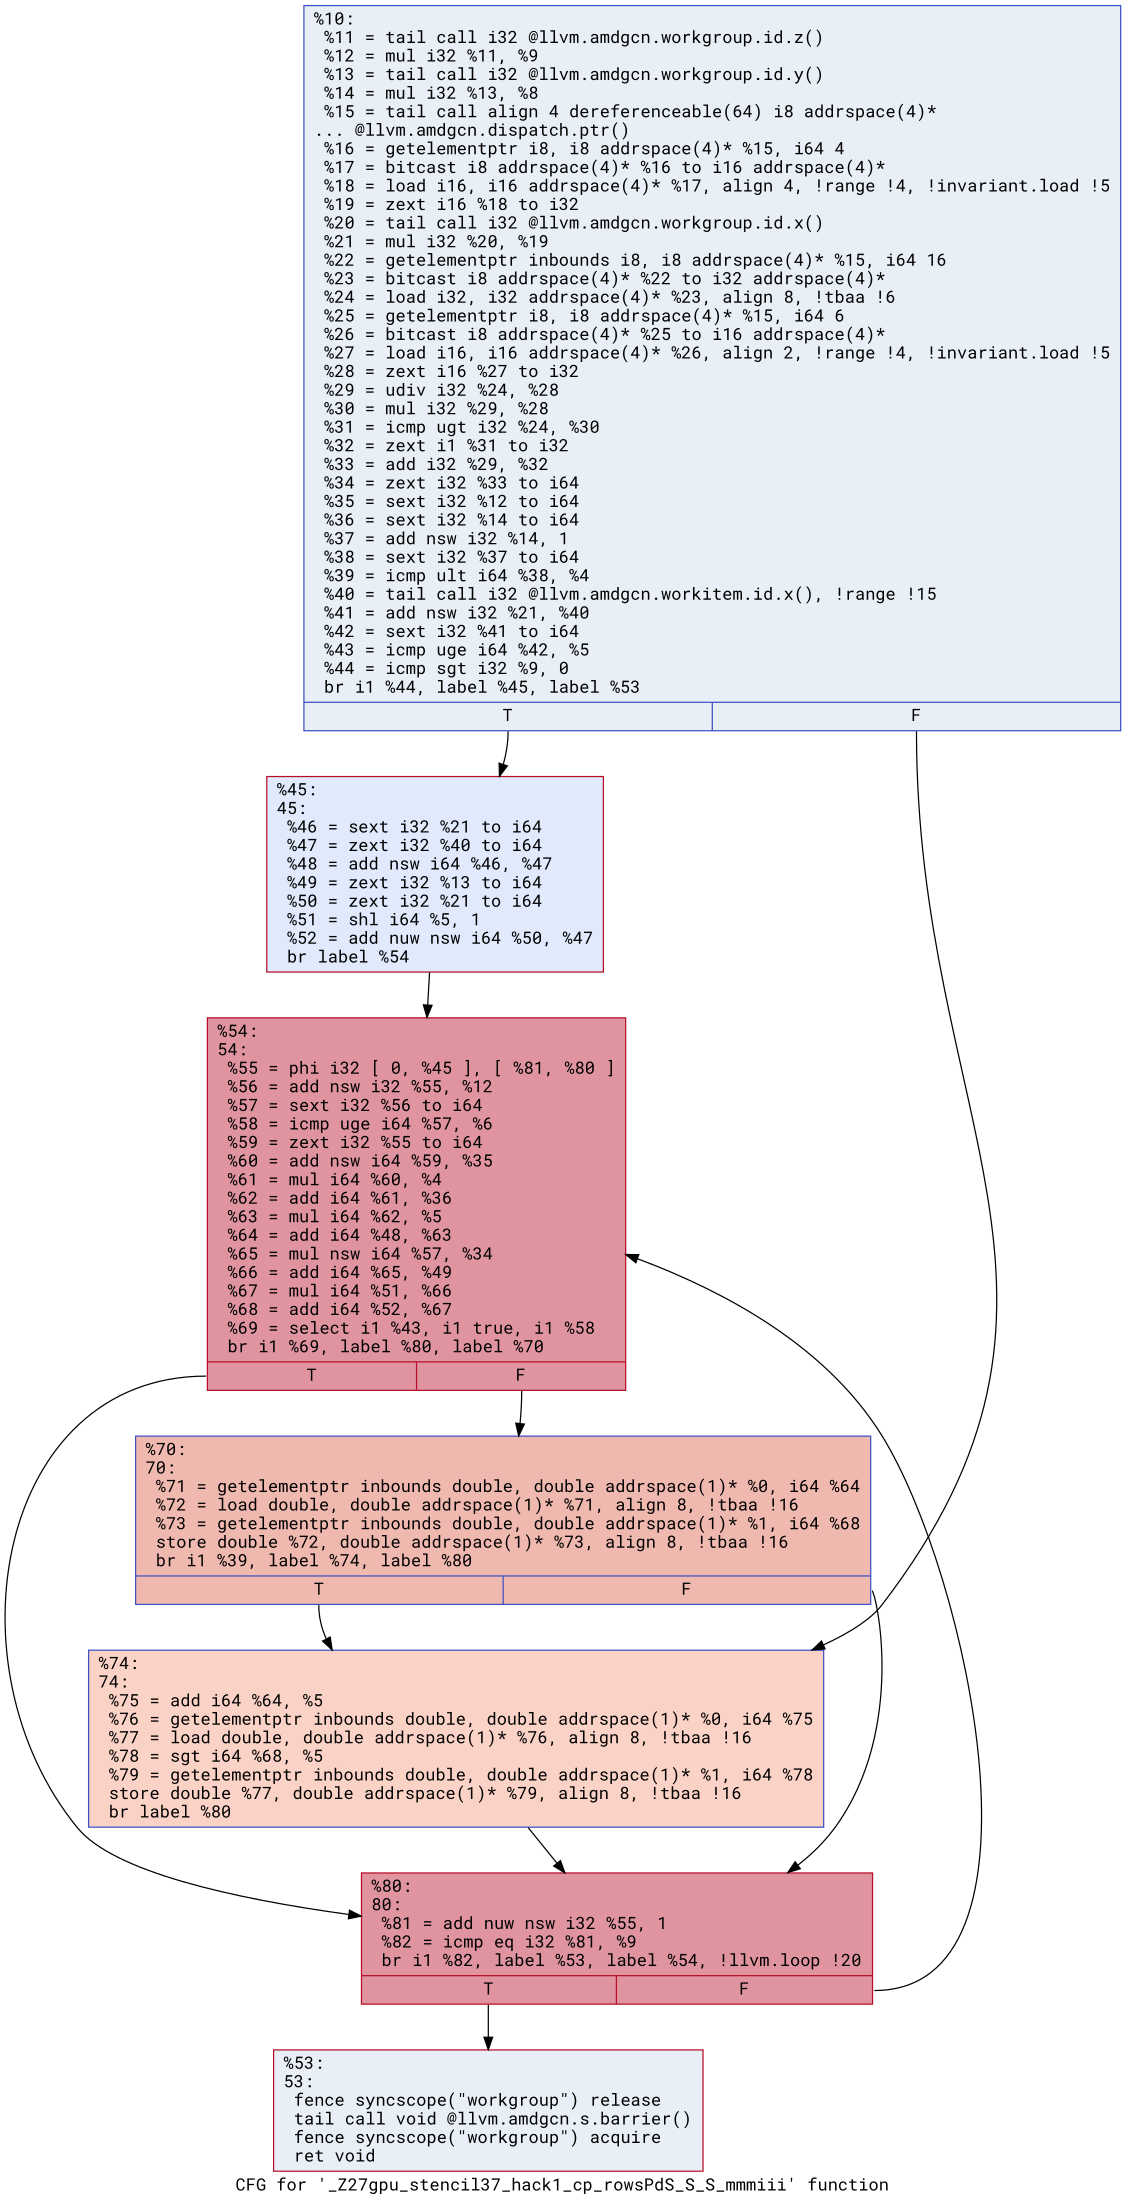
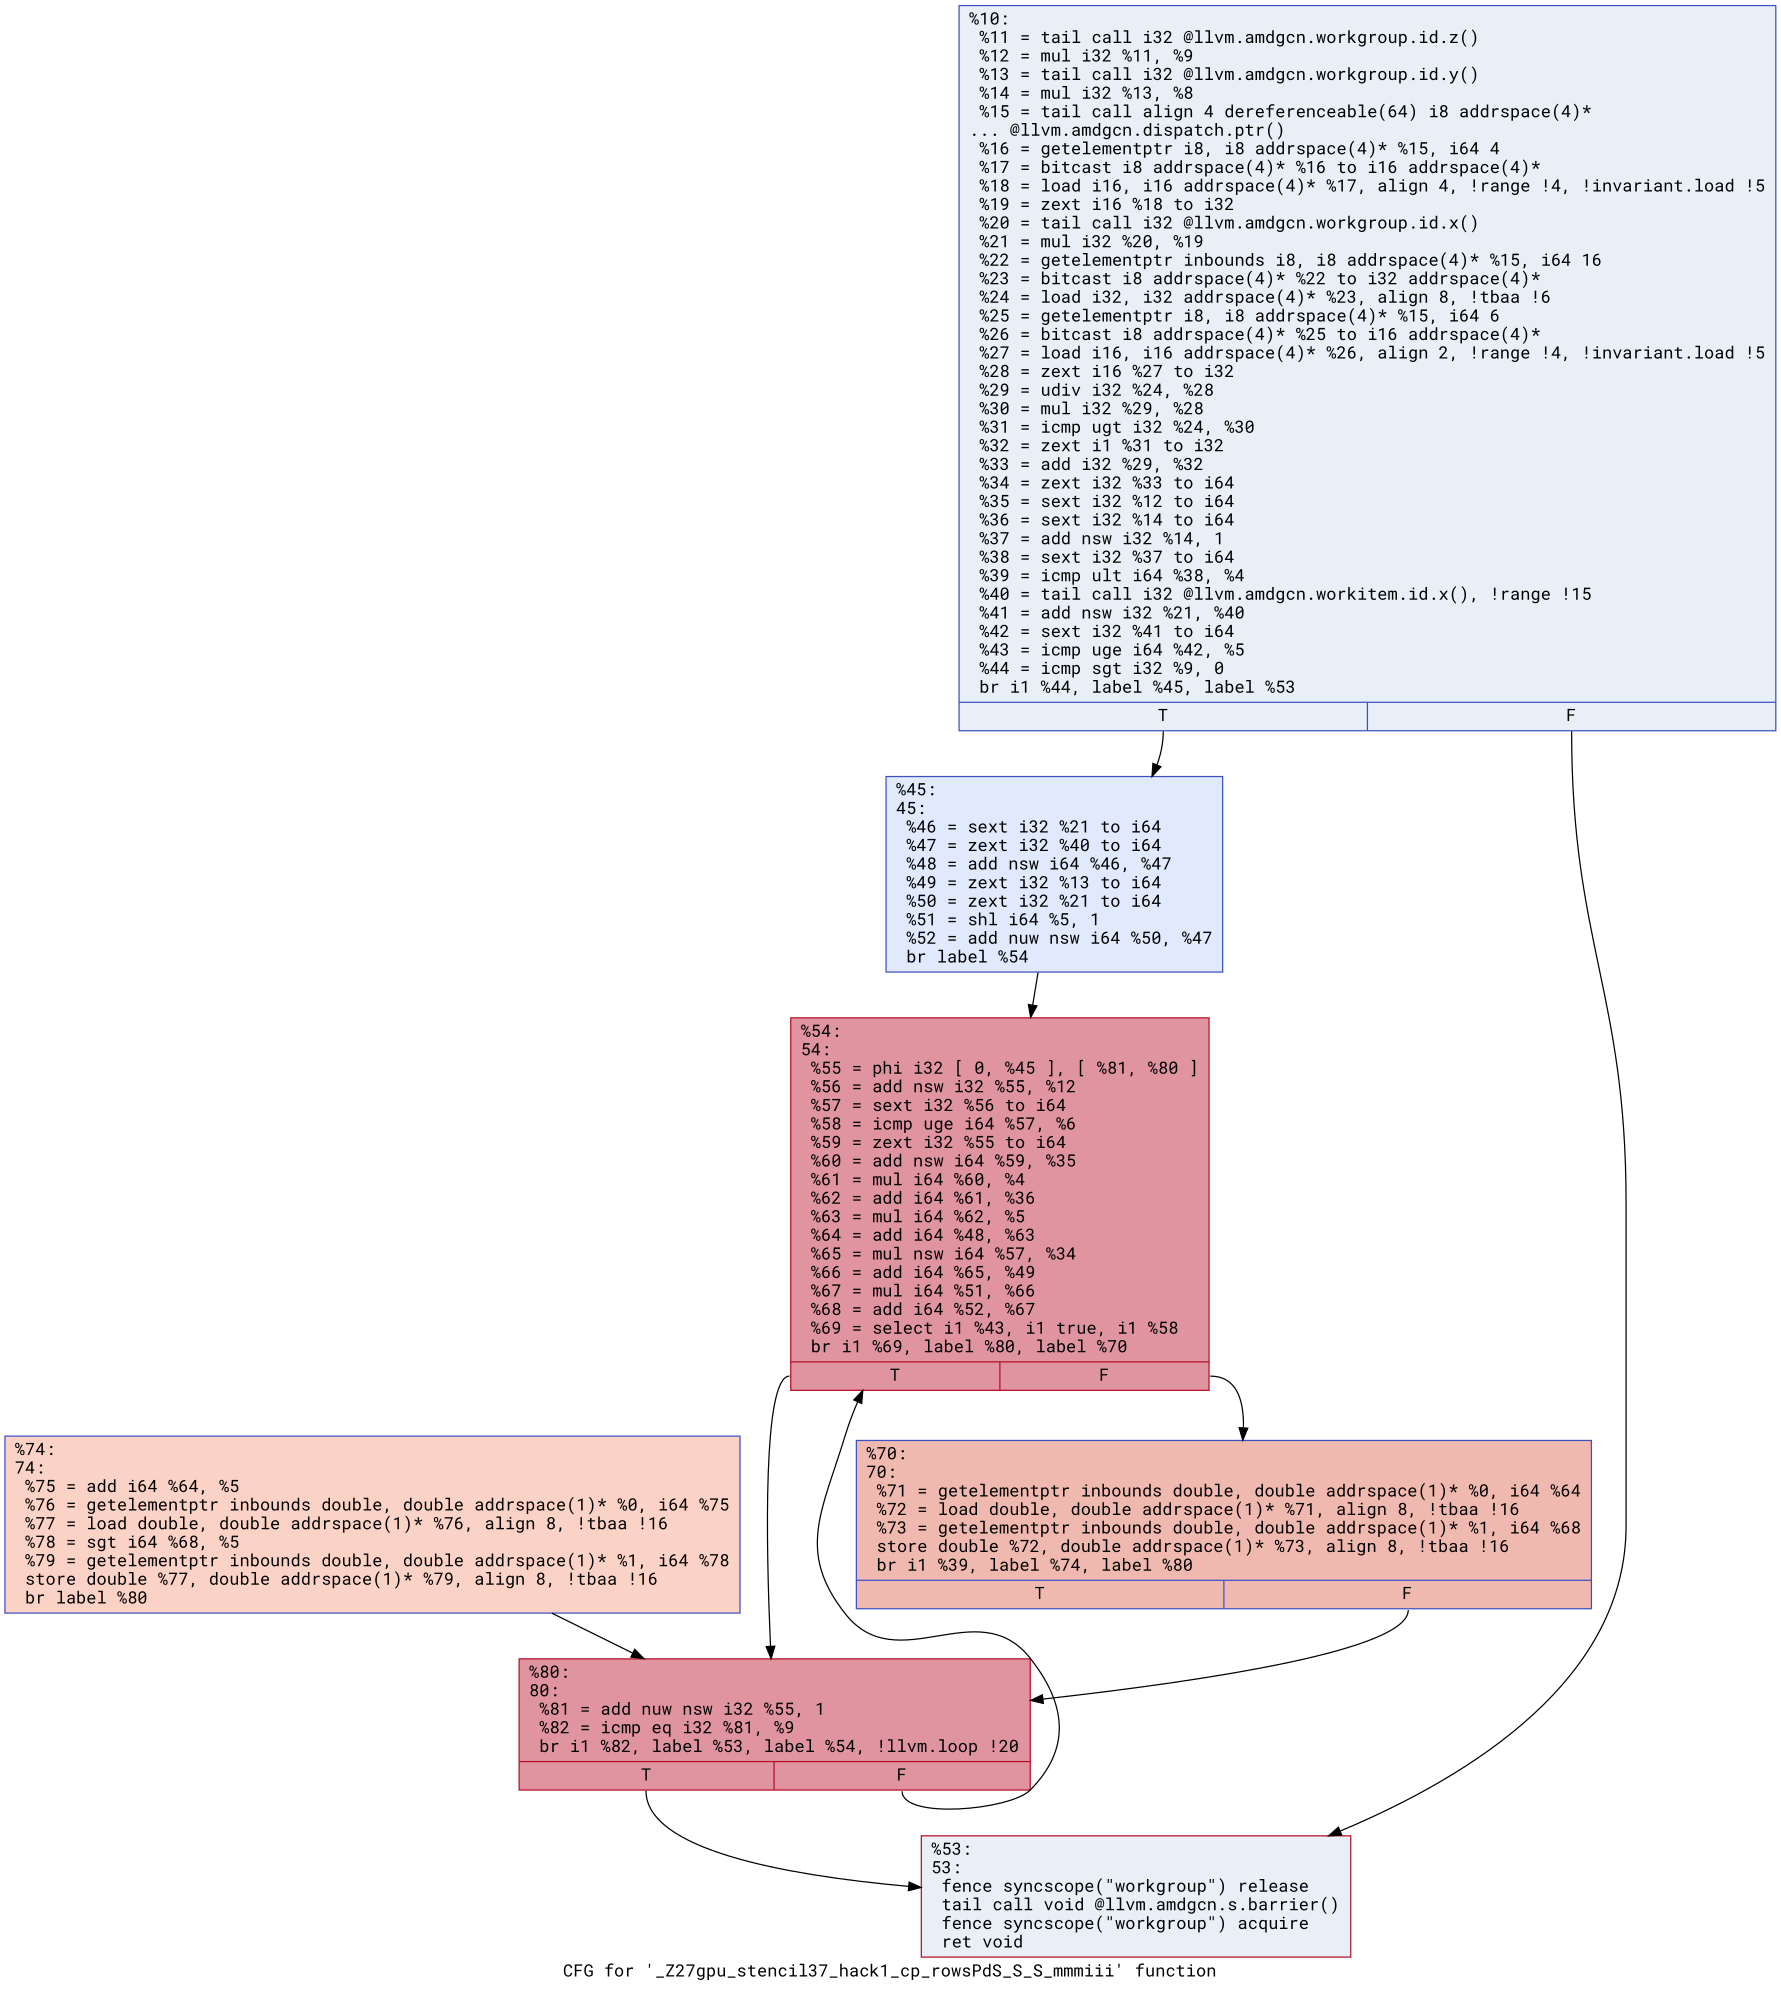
(435, 874) -> (1054, 874)
(989, 1214) -> (1626, 1348)
(321, 1622) -> none
